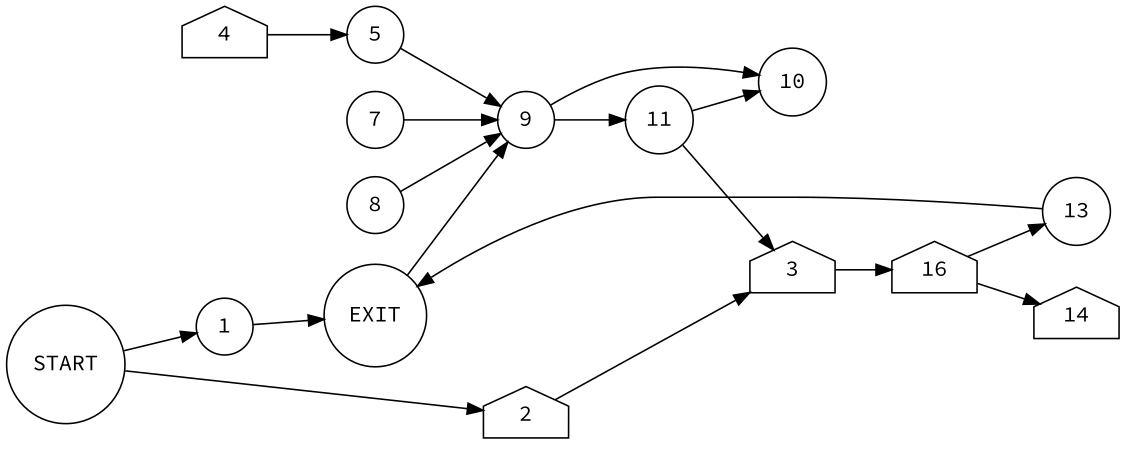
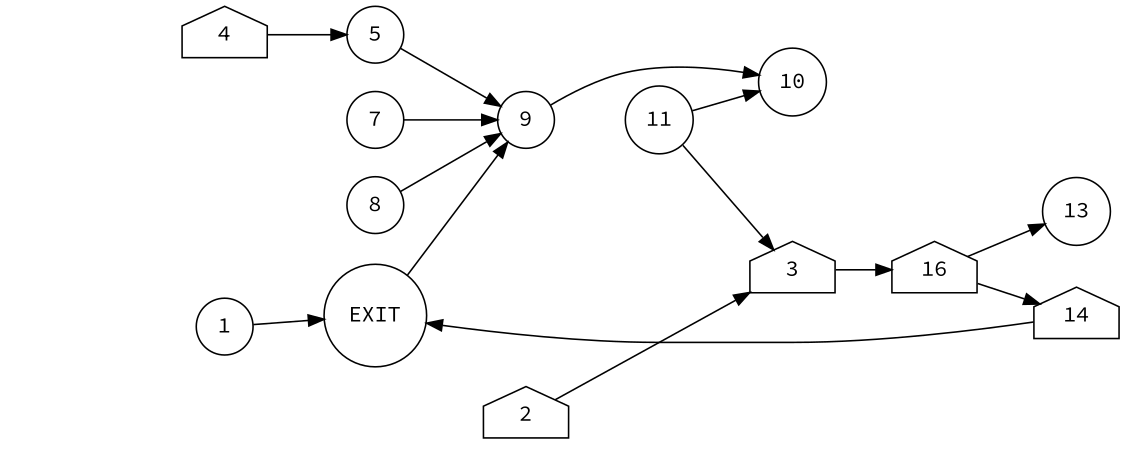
(582, 120) -> none
(744, 197) -> (738, 342)
(66, 364) -> none
